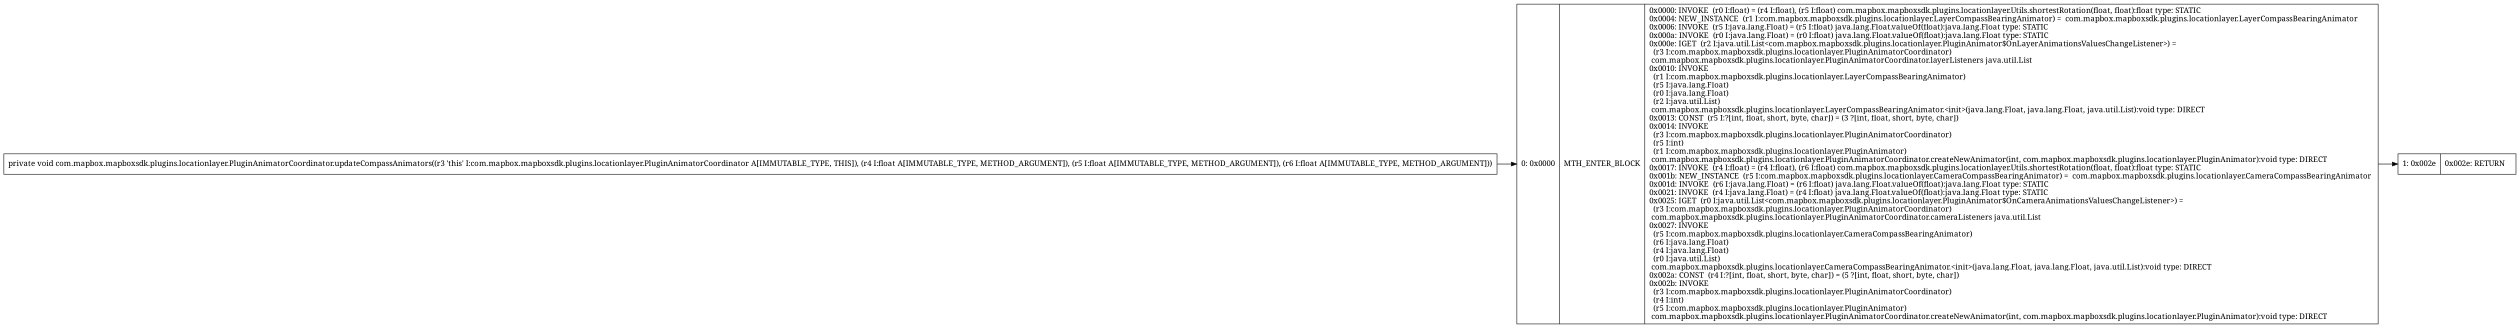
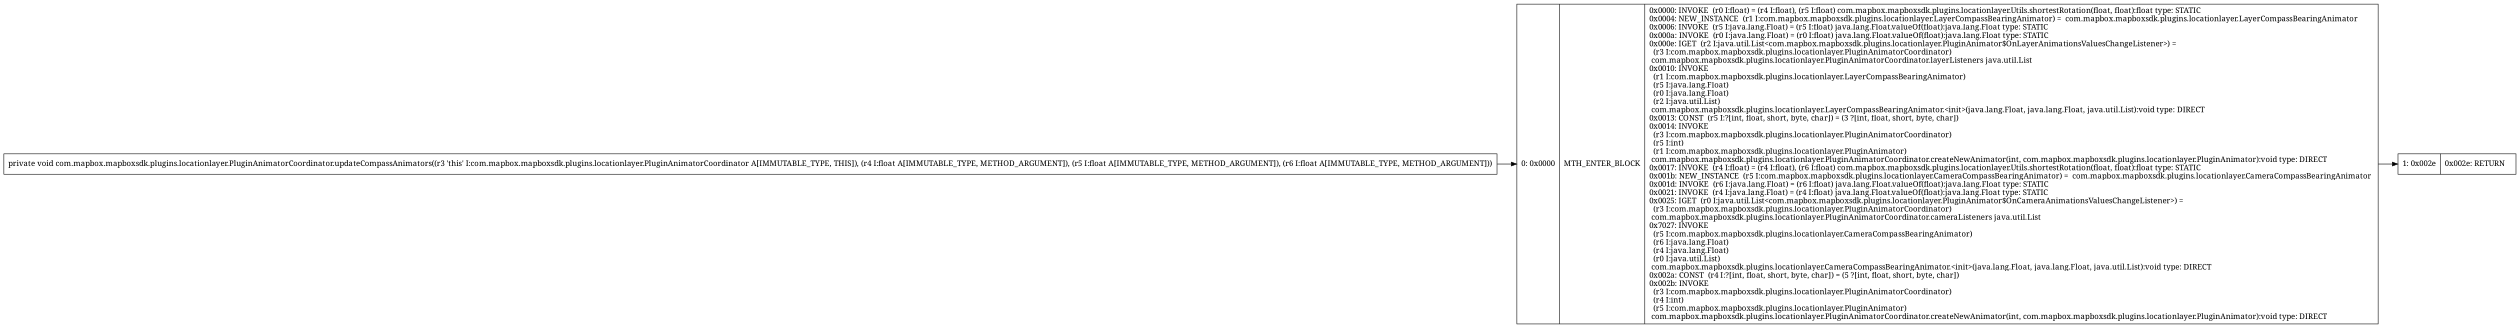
(1681, 226) -> (1681, 226)
